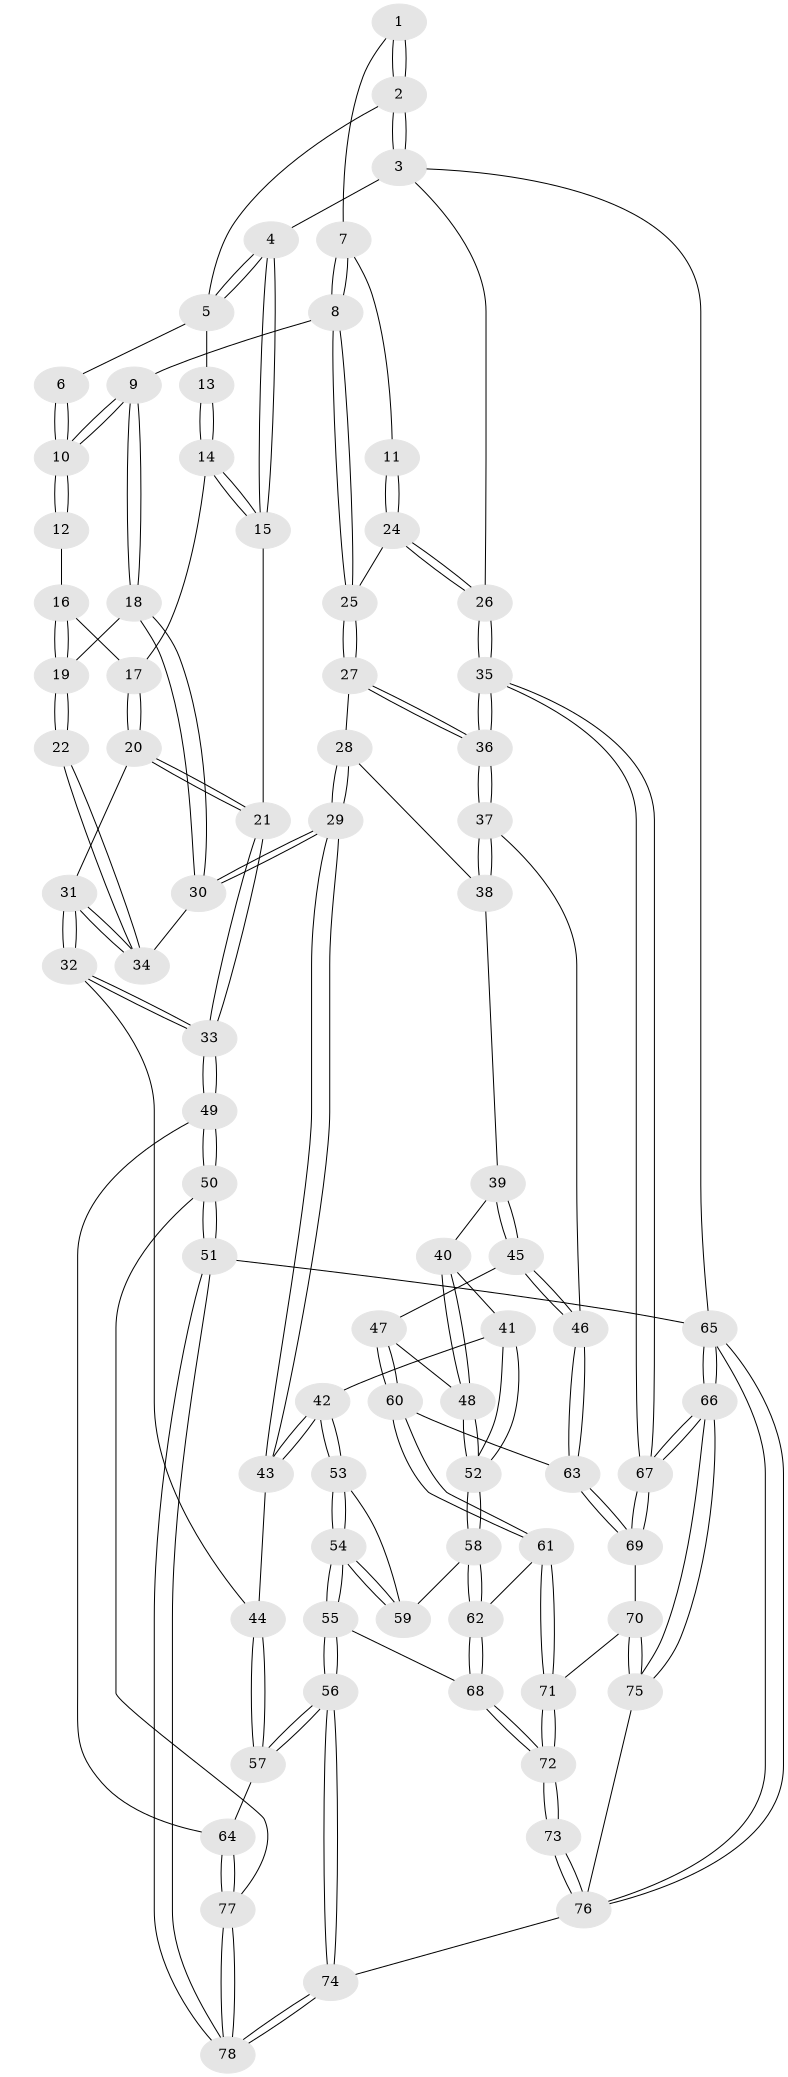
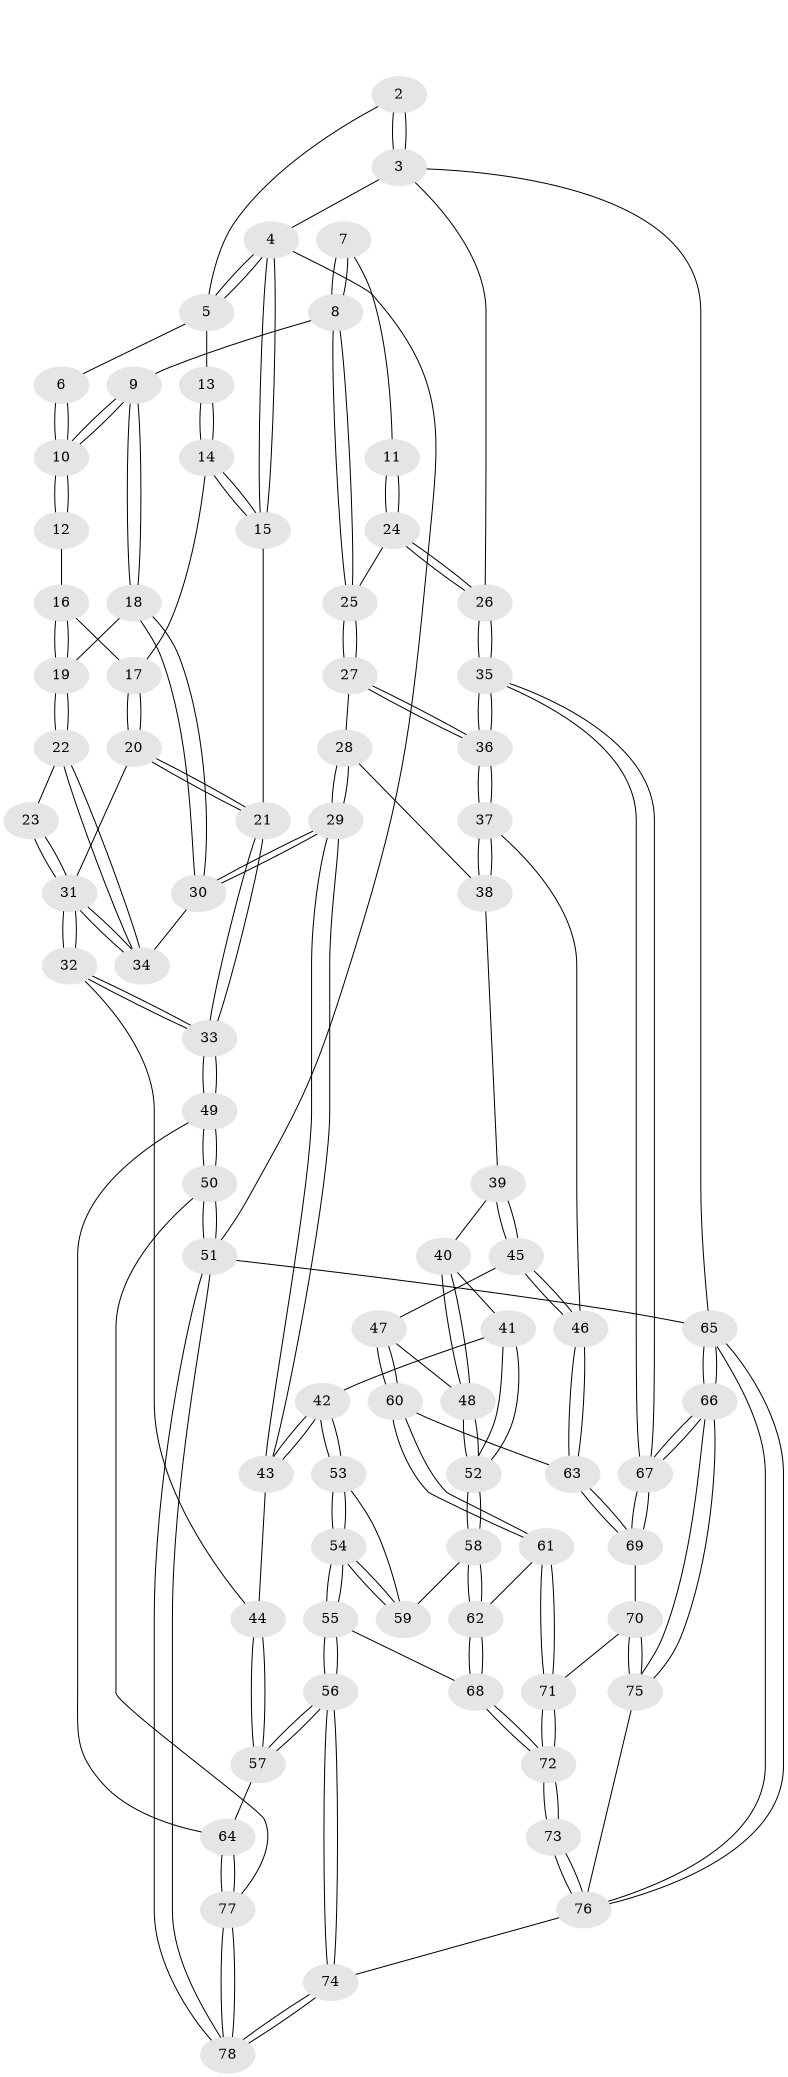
(399, 22) -> none
none -> (408, 731)
none -> (31, 821)
